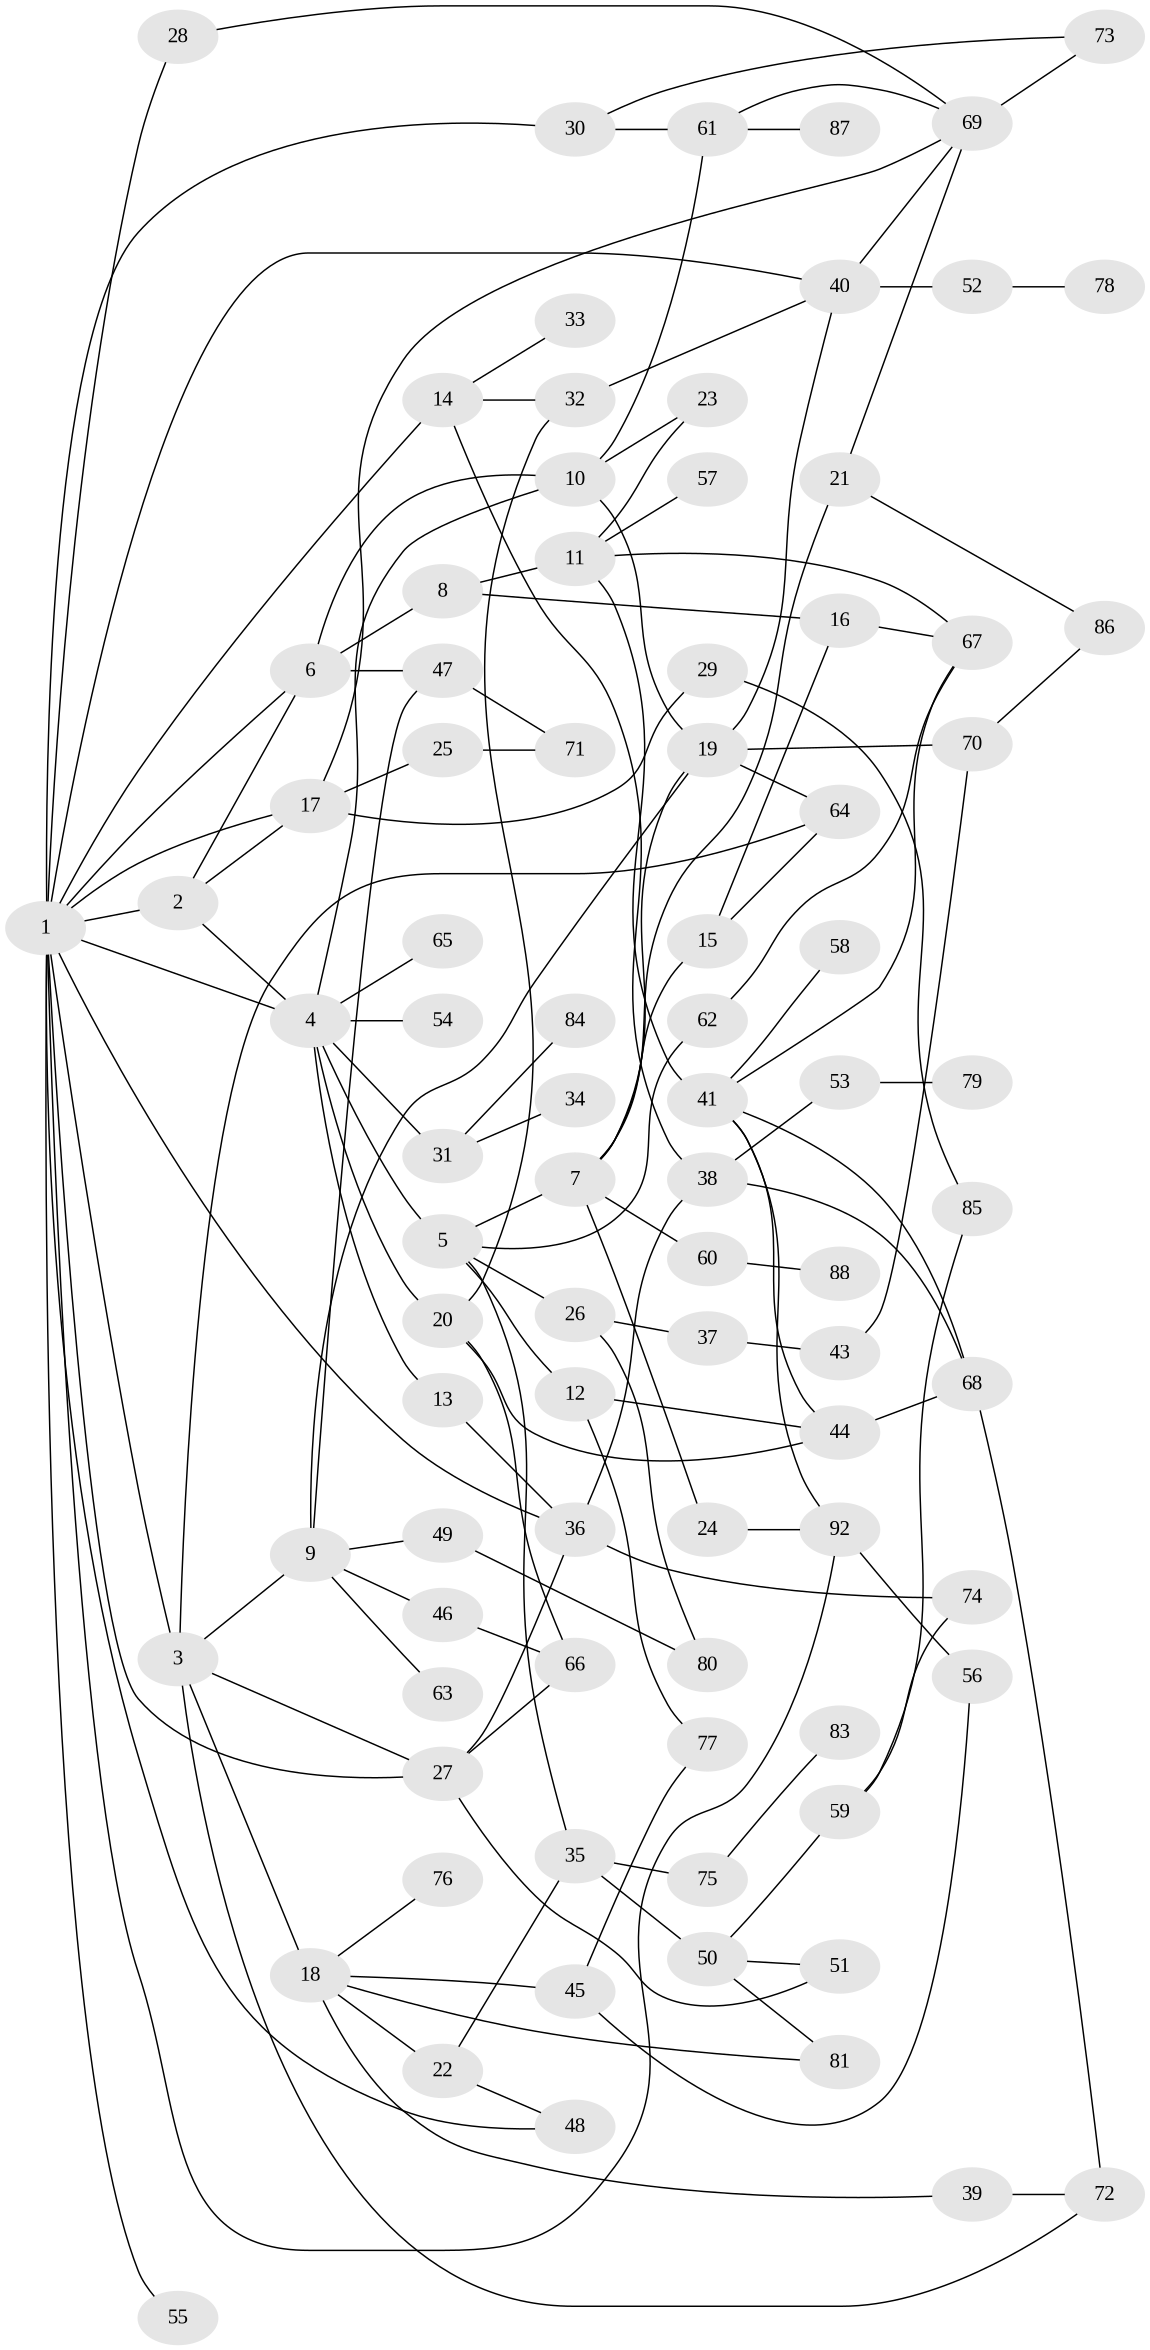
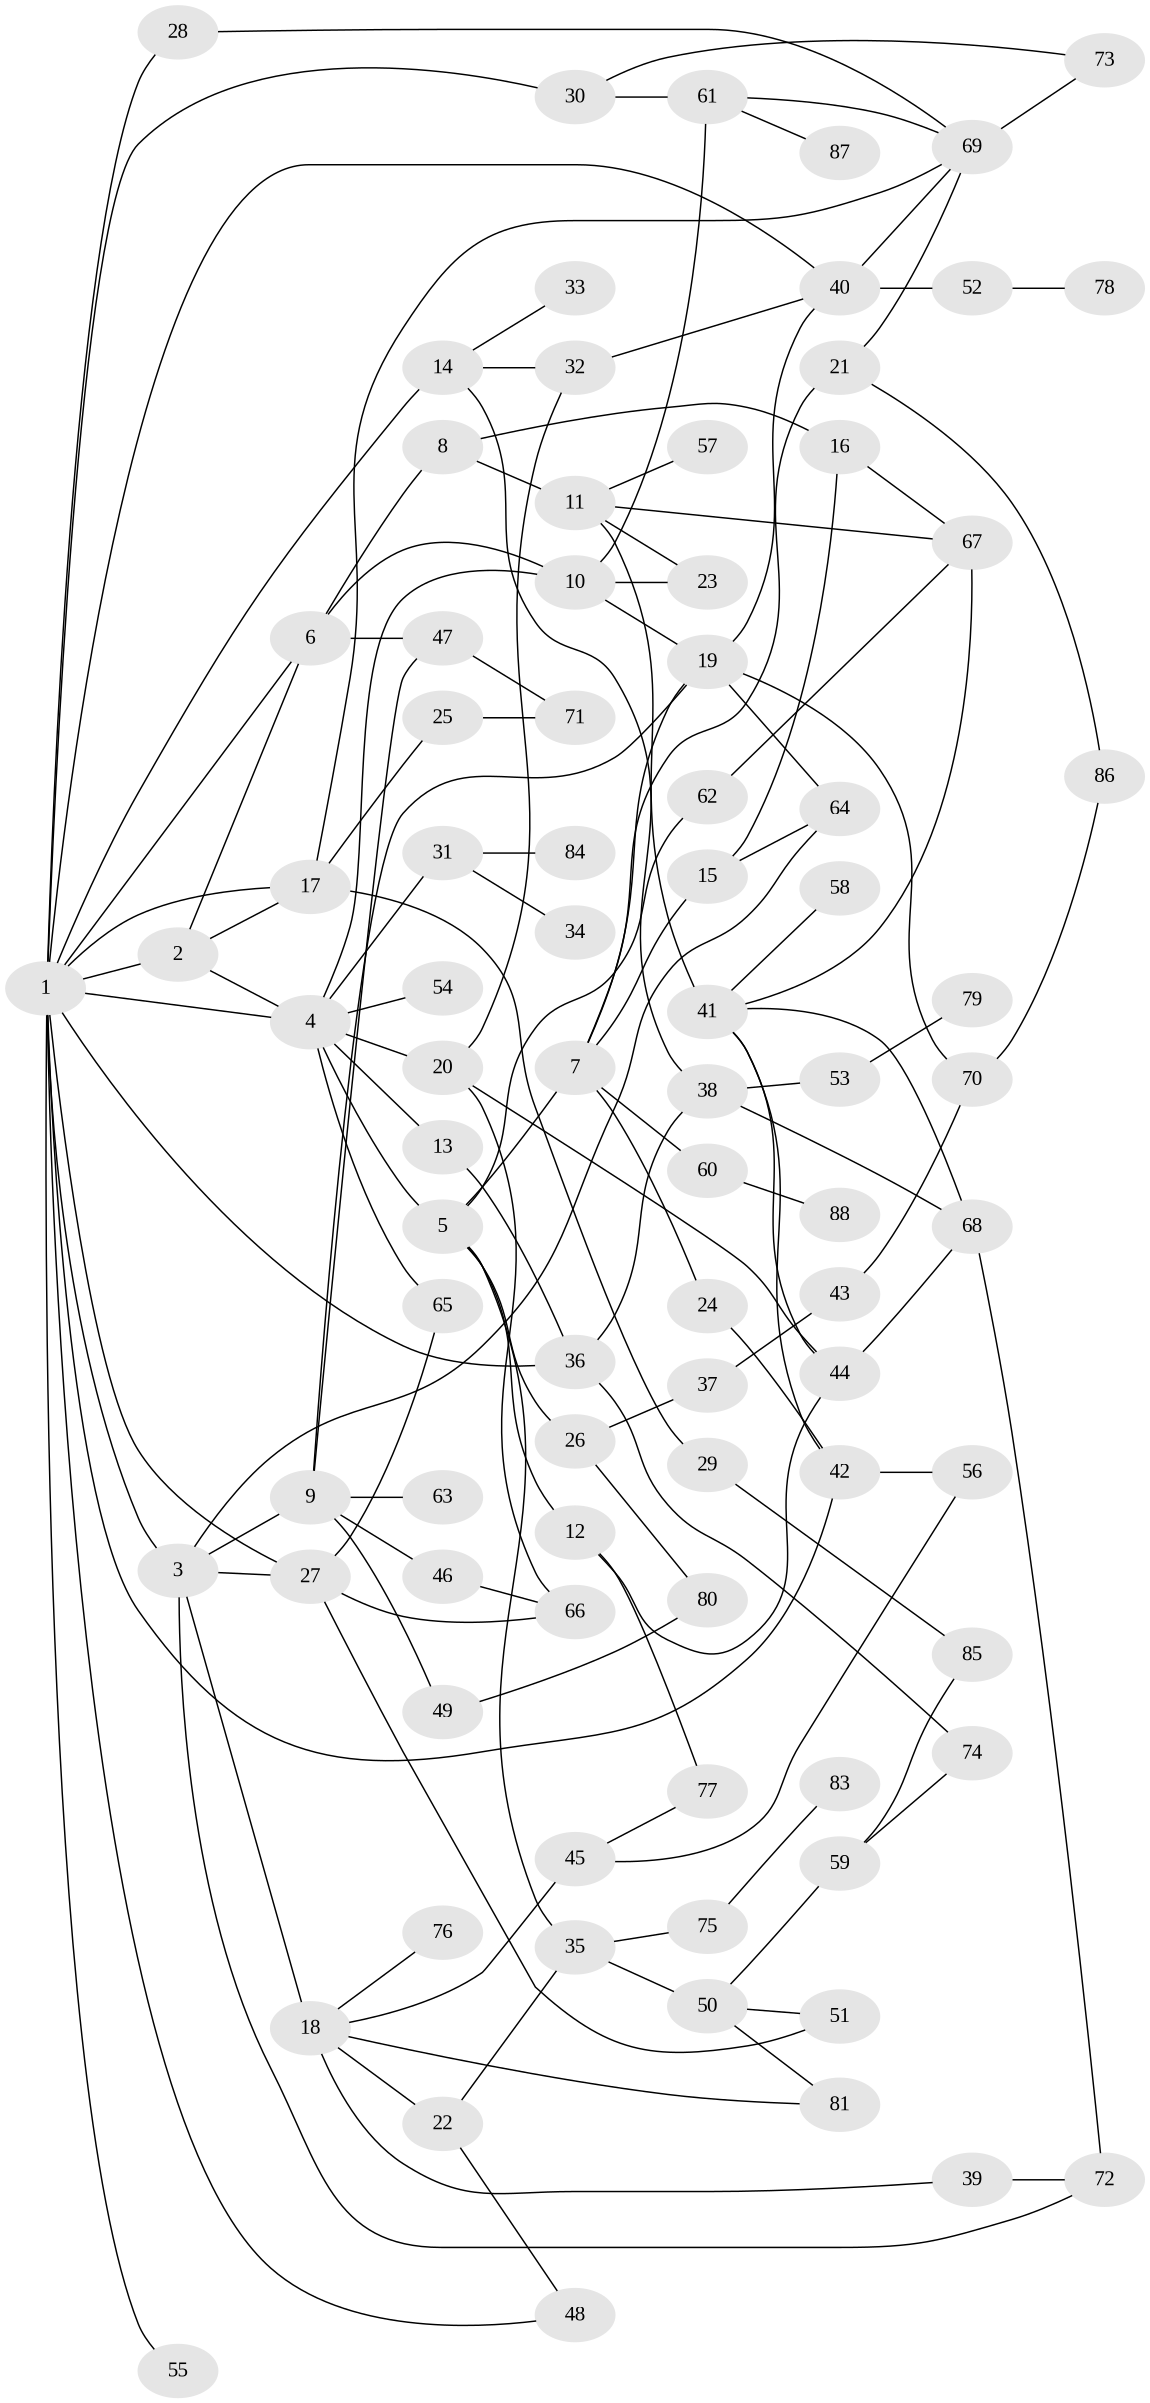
(840, 1530) -> (840, 1472)
(519, 1662) -> (395, 1449)
